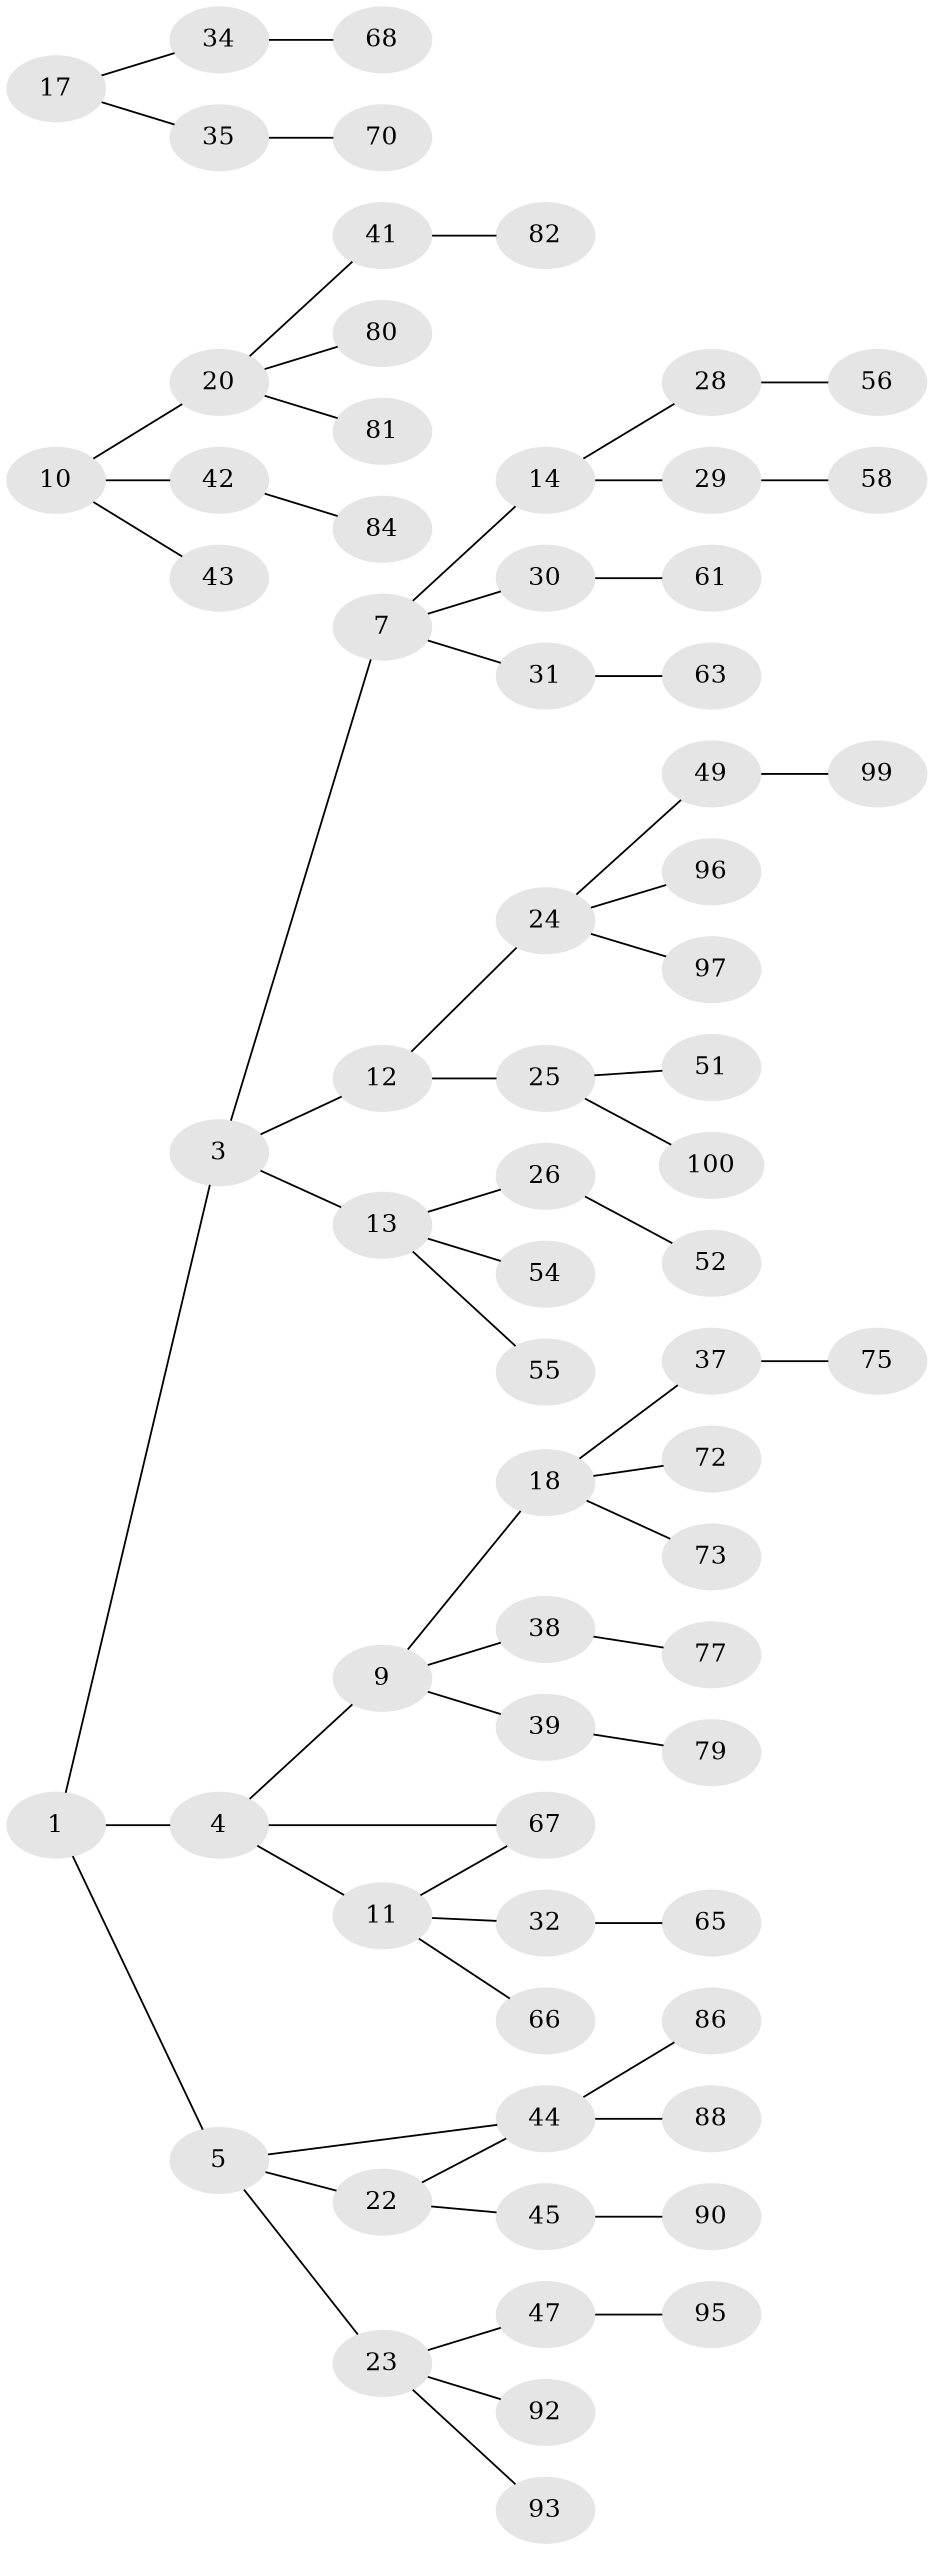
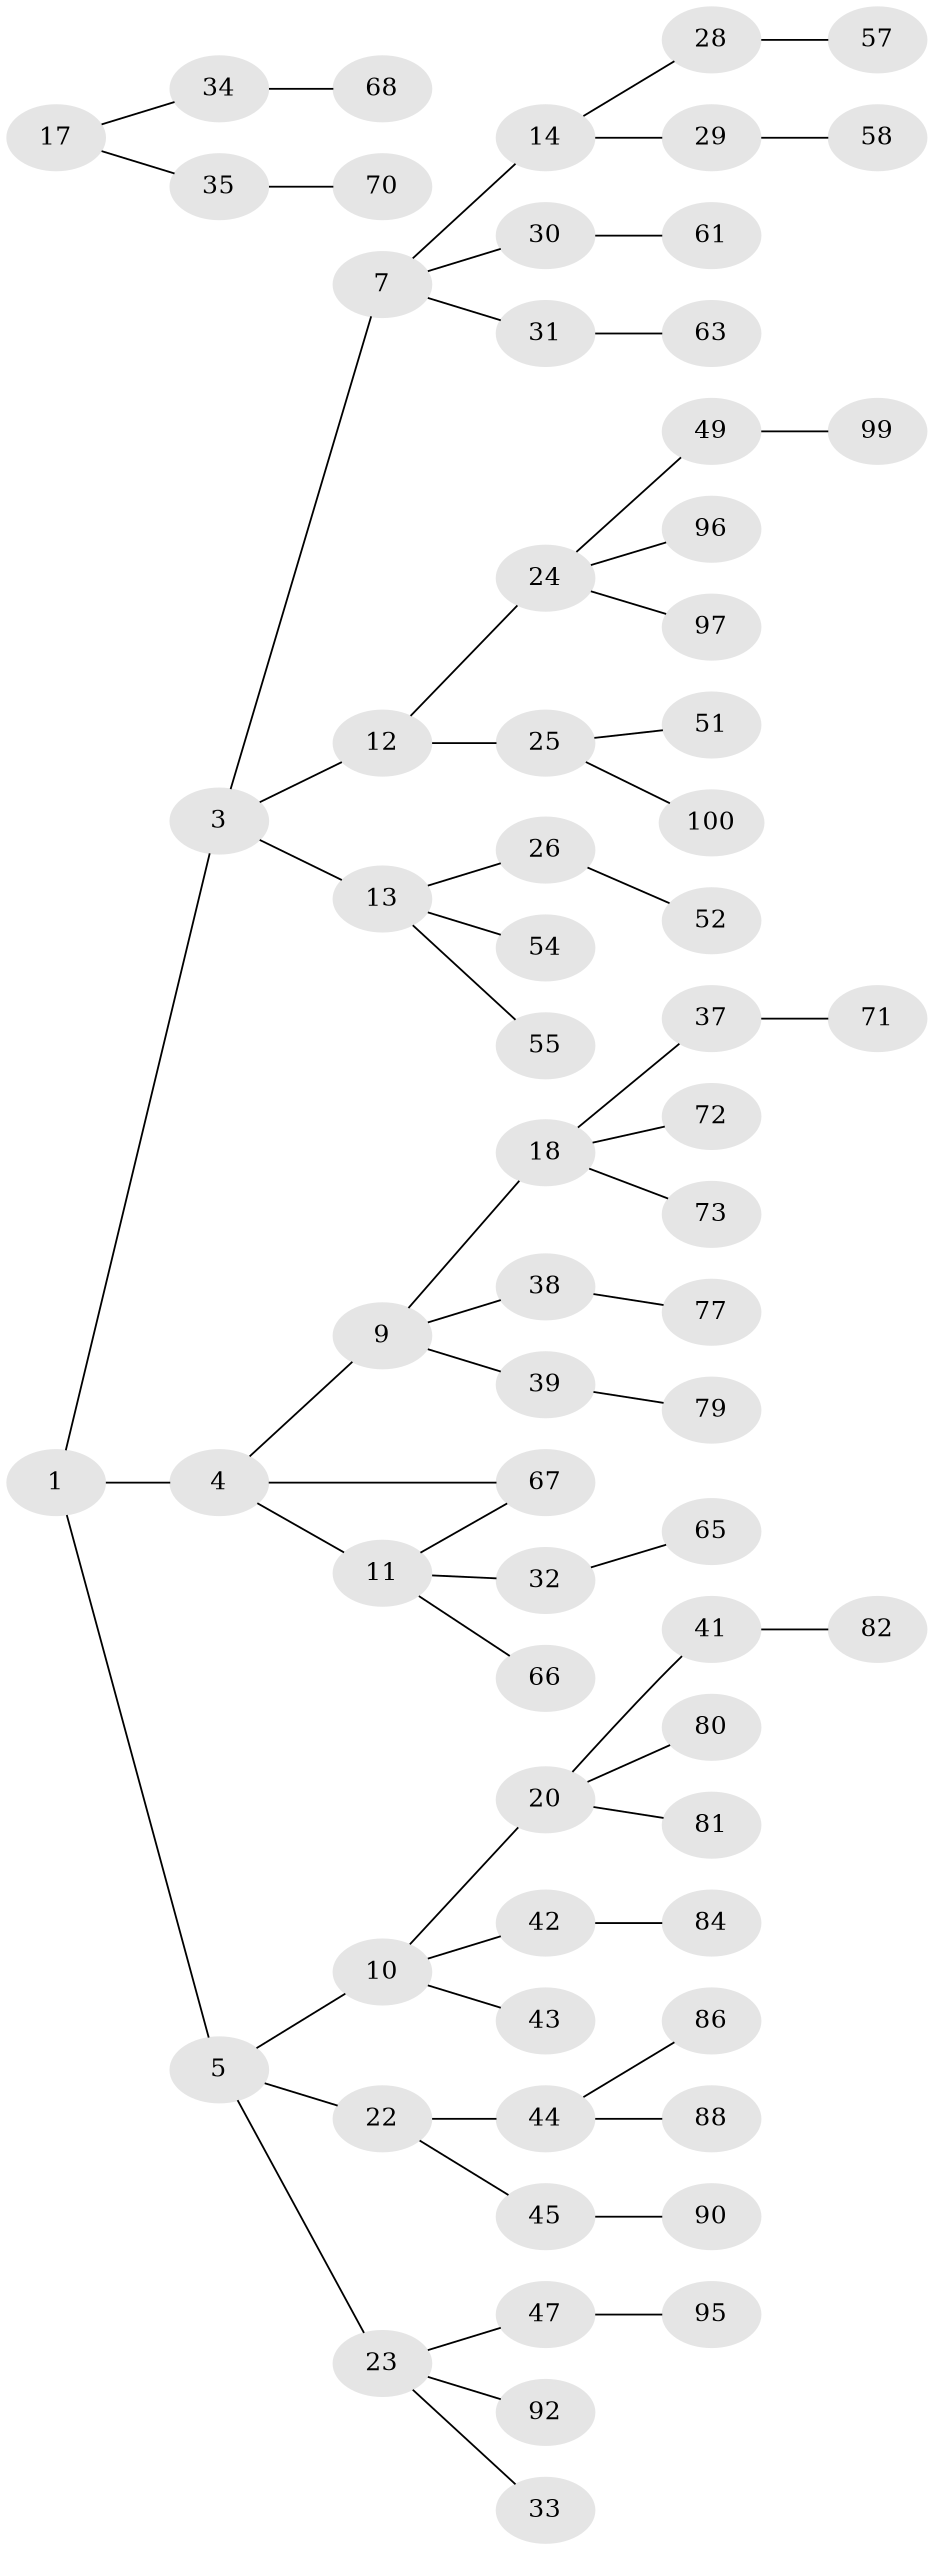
(878, 382) -> (878, 40)
(878, 1361) -> (878, 1019)
(383, 2140) -> (301, 2021)
(546, 2510) -> (546, 2510)
